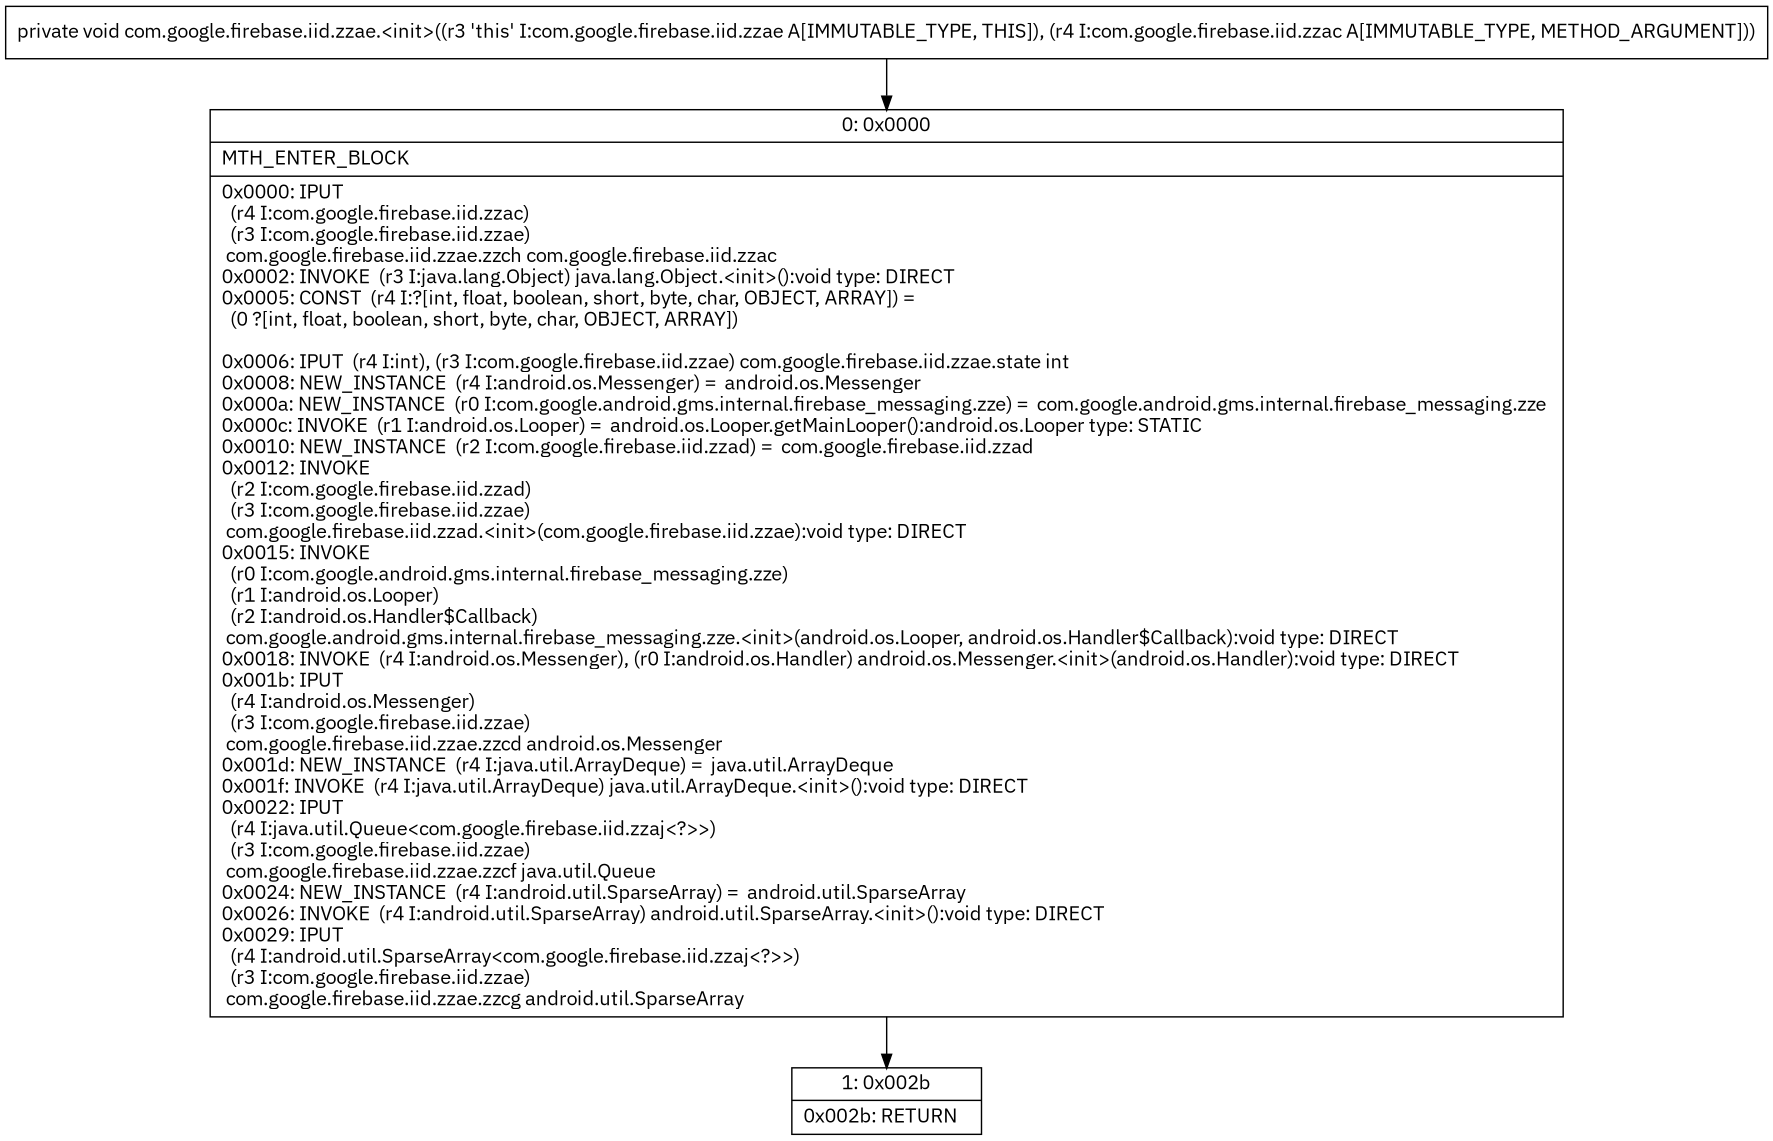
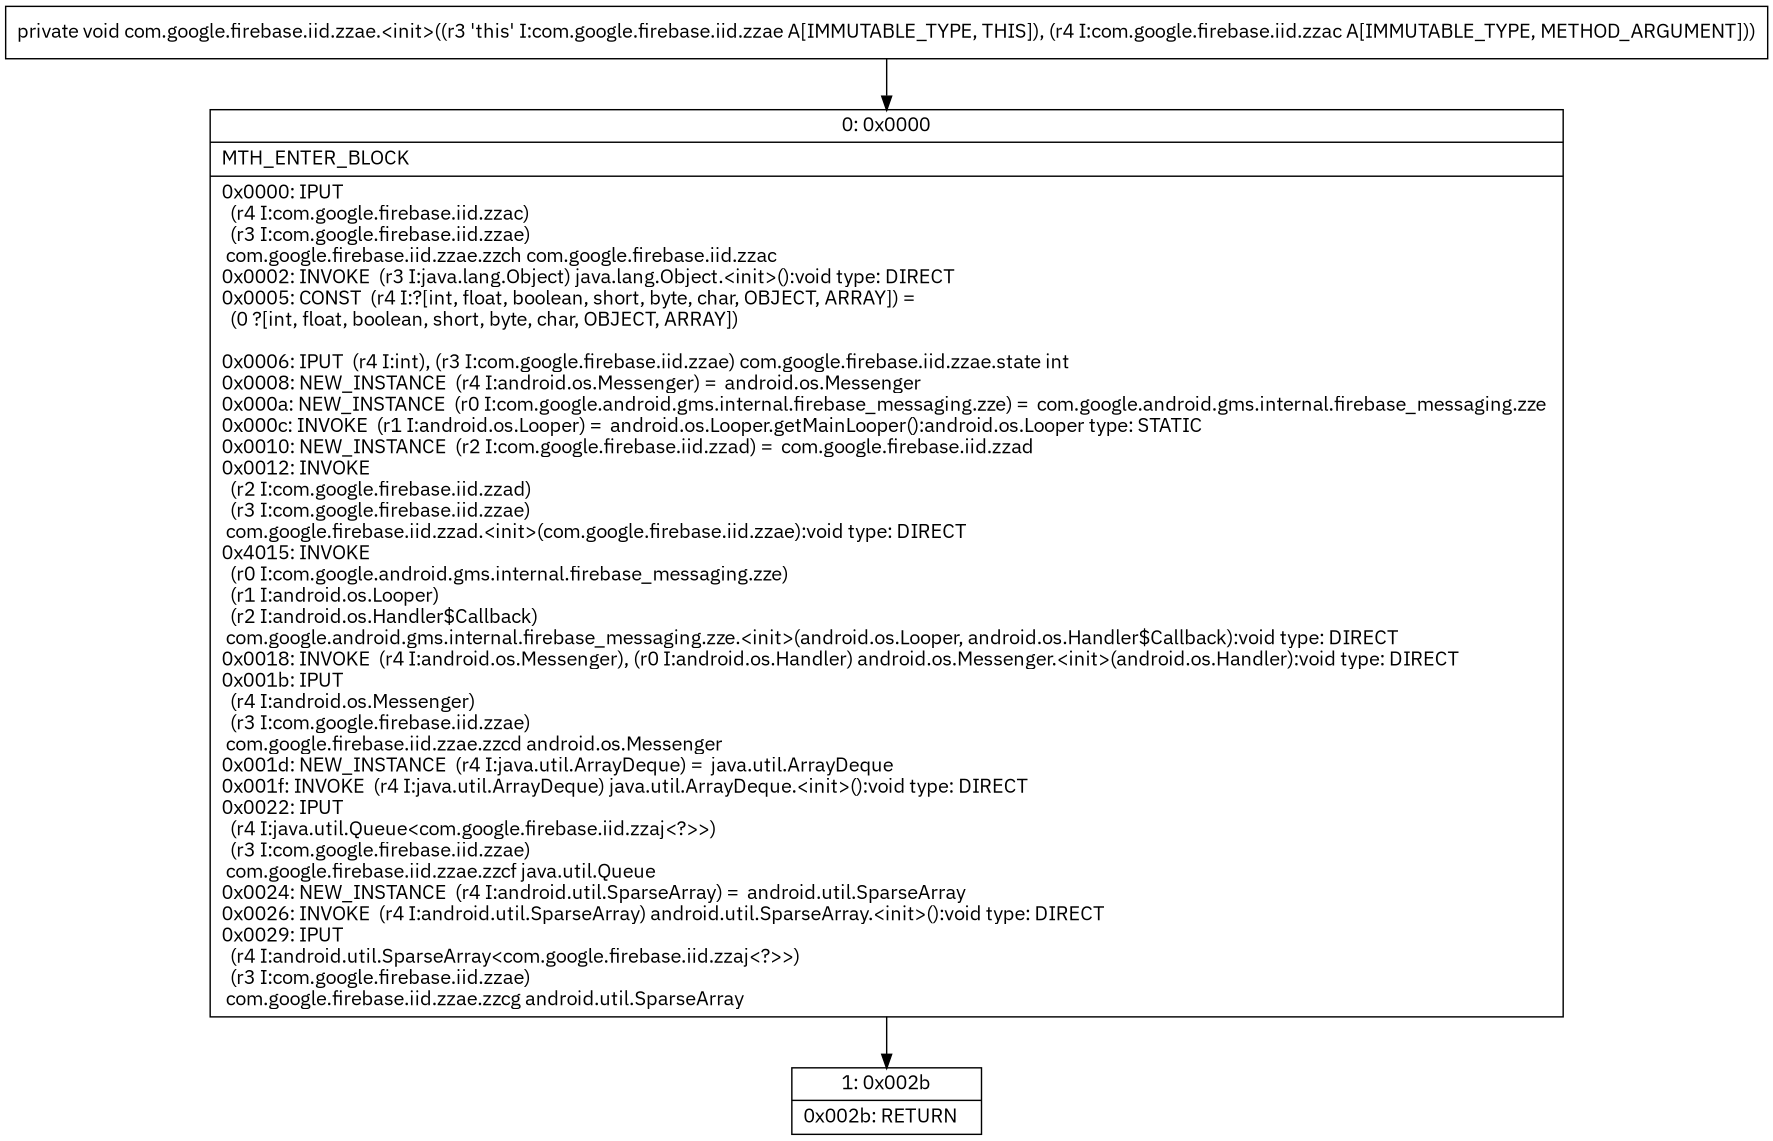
(301, 553) -> (301, 553)
